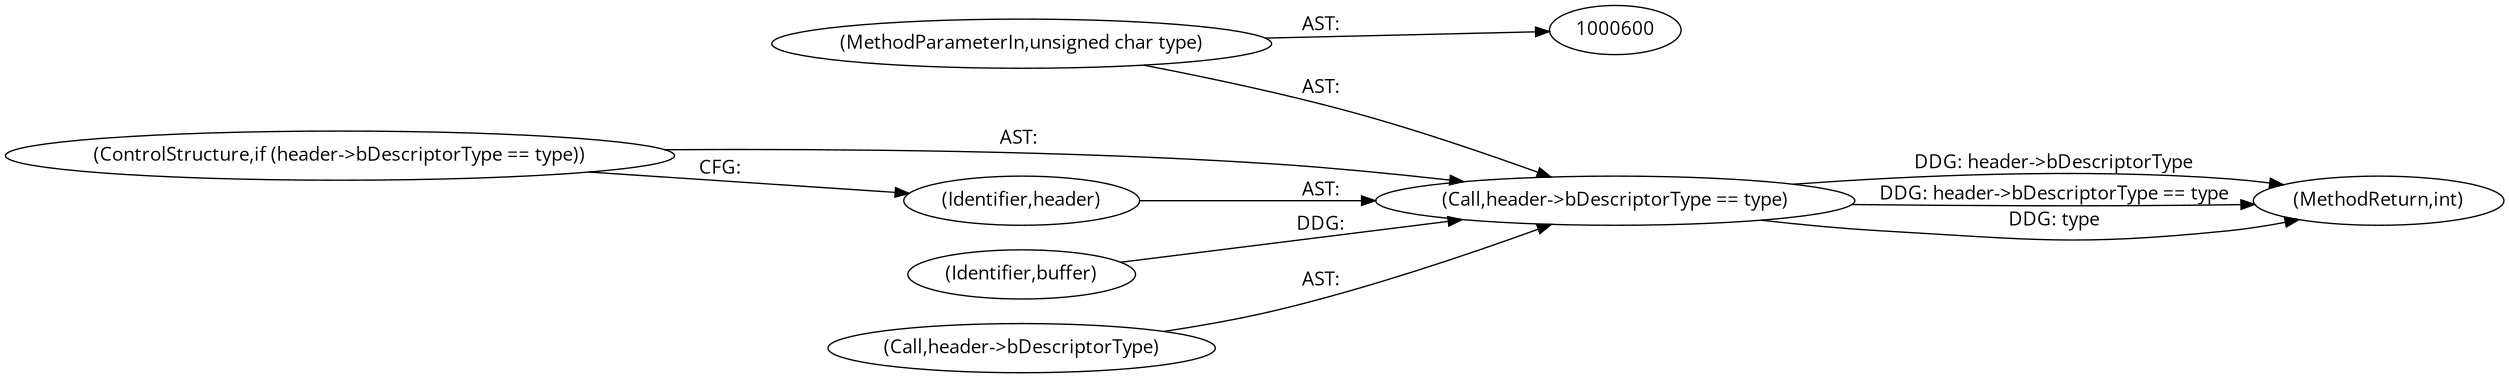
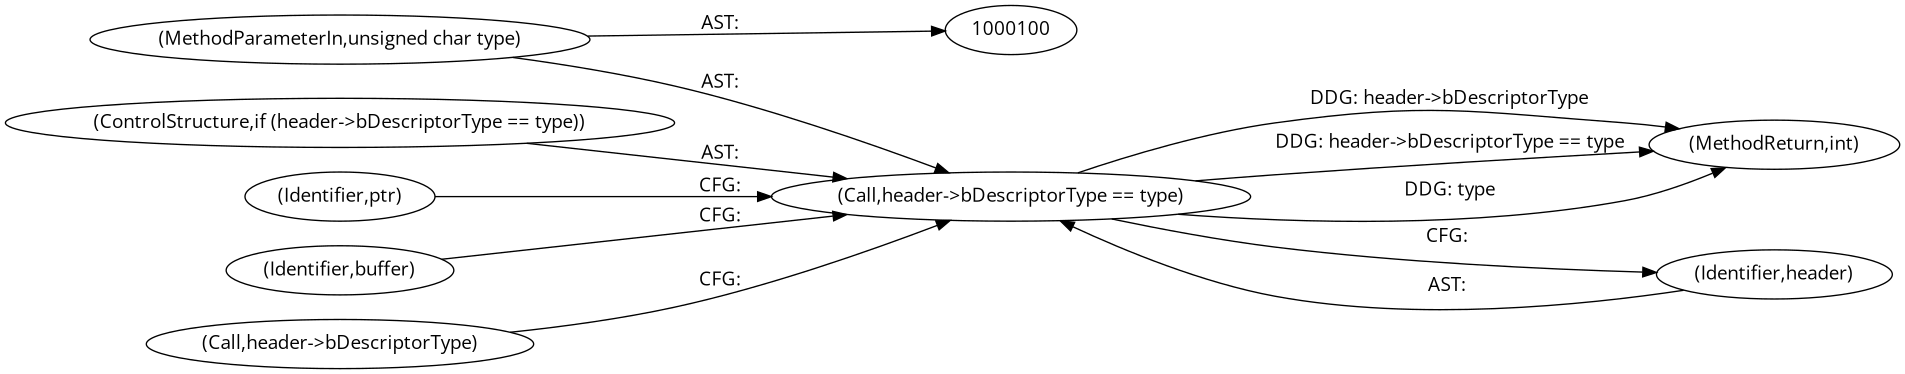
(1615, 30) -> (1011, 30)
(742, 182) -> (1376, 257)
none -> (340, 197)
(1324, 225) -> (723, 216)
(1324, 281) -> (723, 281)
